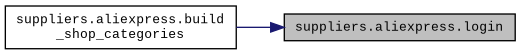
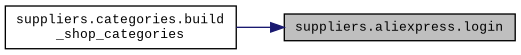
(121, 27) -> (121, 27)
